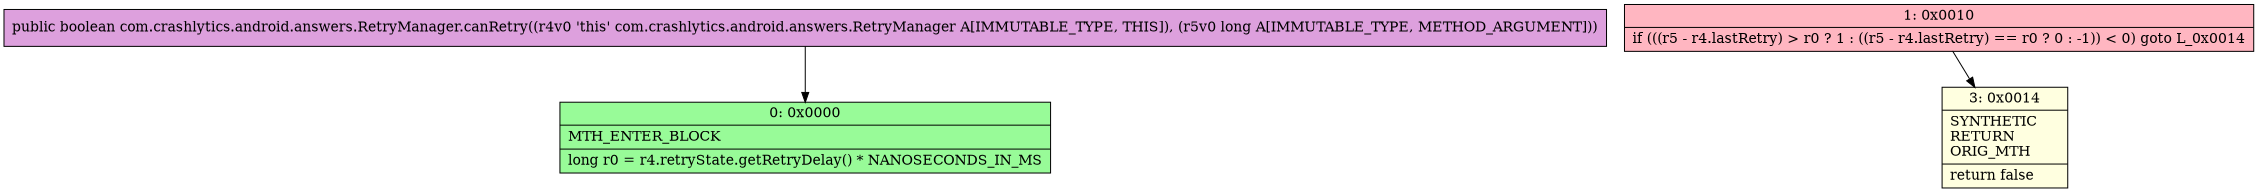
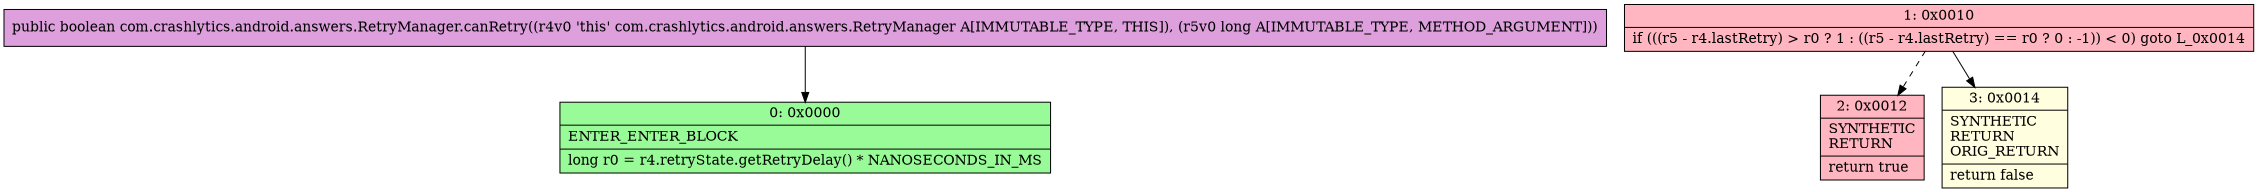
(645, 137) -> (653, 137)
none -> (1872, 138)
(1990, 152) -> (2005, 152)
